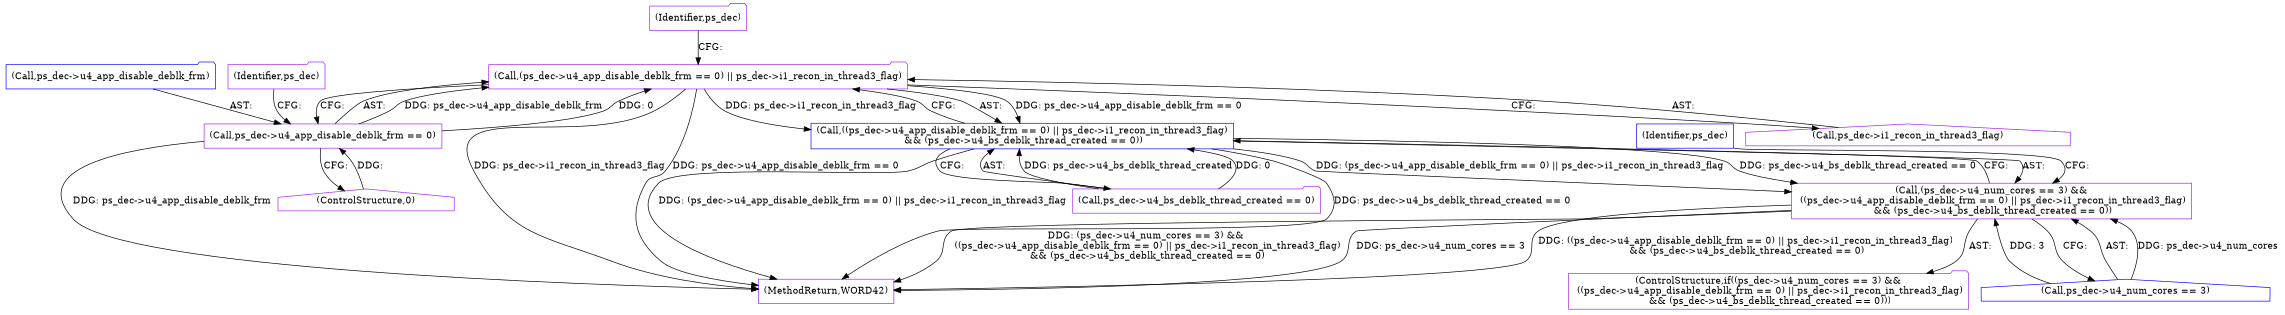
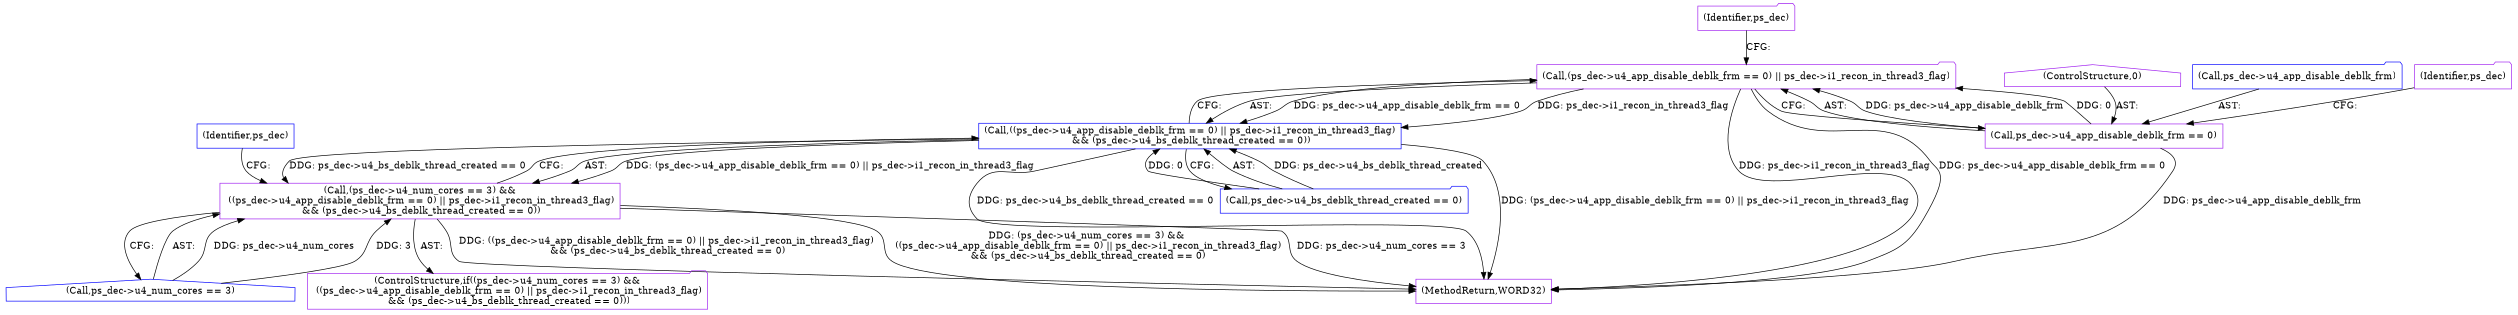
(1908, 136) -> none
(372, 166) -> (2129, 106)
(323, 171) -> none
(1197, 201) -> (1344, 201)
(826, 291) -> (1484, 291)
